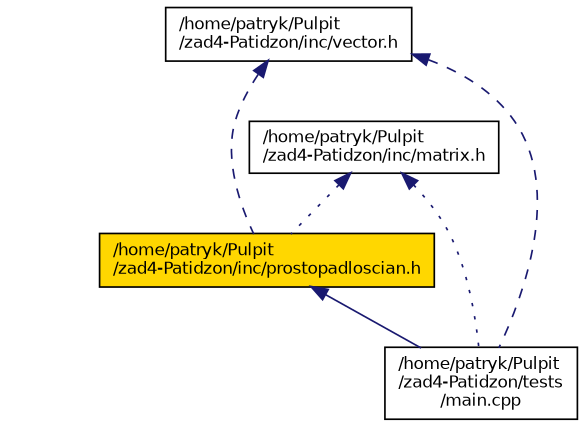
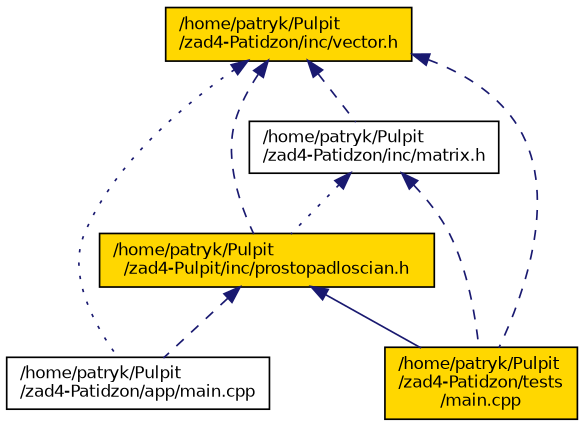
(289, 34) -> (289, 34)
none -> (337, 98)
(267, 260) -> (267, 260)
(461, 260) -> (461, 260)
none -> (138, 383)
(481, 383) -> (481, 383)
